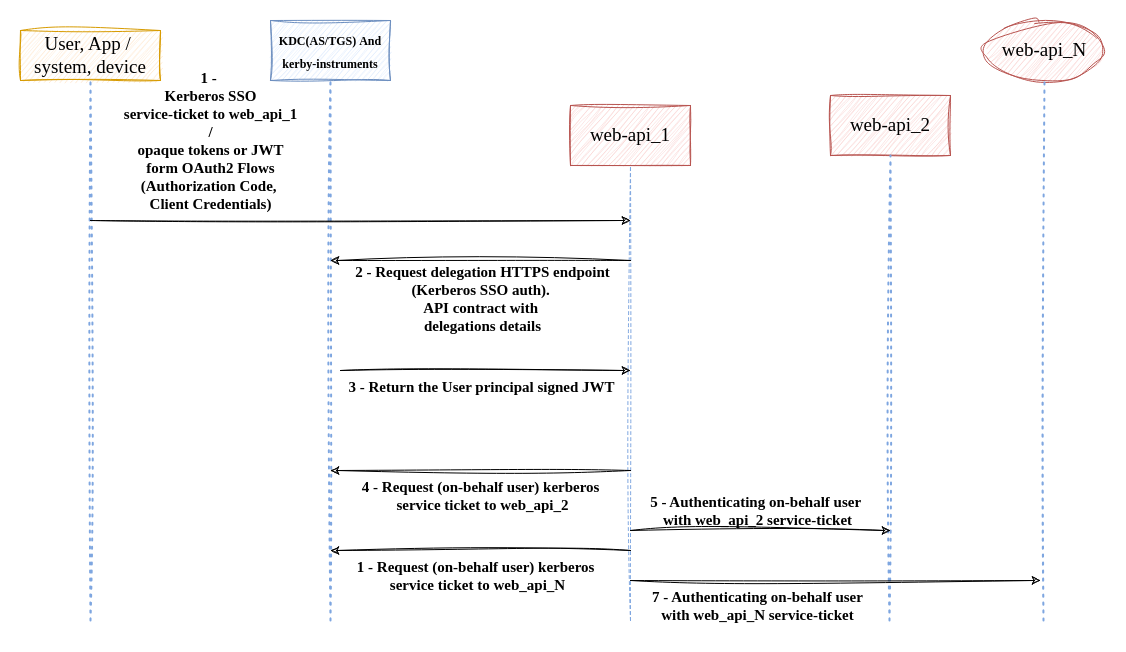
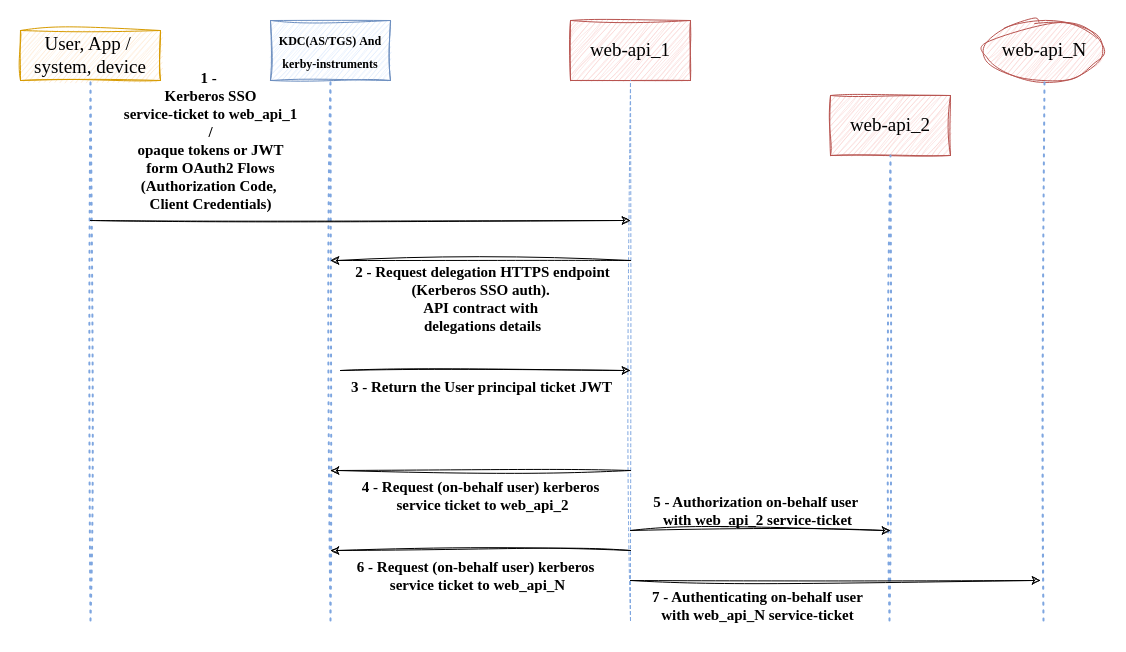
(631, 136) -> (631, 51)
(482, 387) -> (482, 387)
(758, 511) -> (758, 511)
(478, 576) -> (478, 576)
